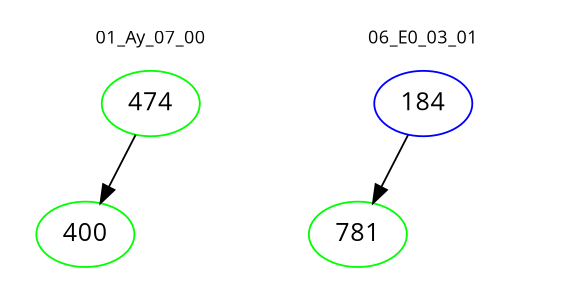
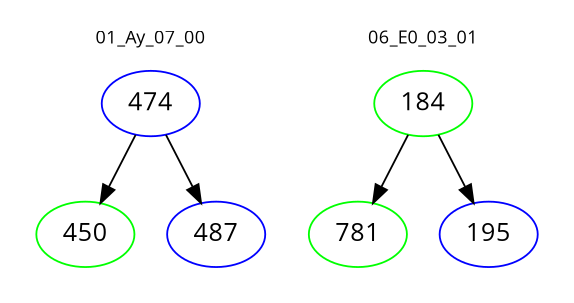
(151, 104) -> (151, 104)
(423, 104) -> (423, 104)
(85, 234) -> (85, 234)
none -> (216, 234)
none -> (489, 234)
